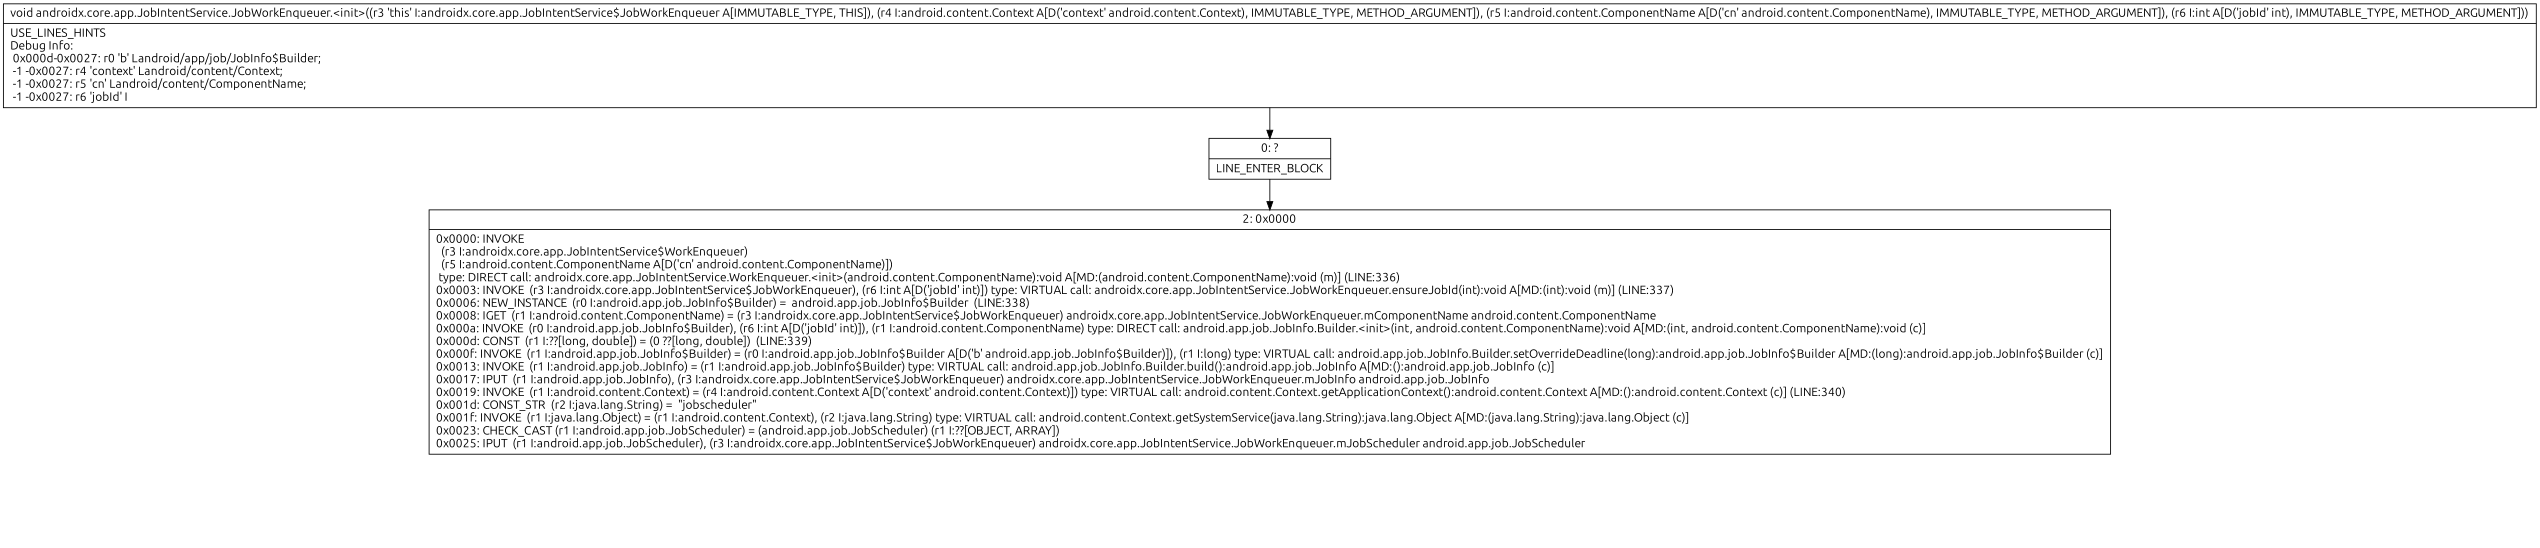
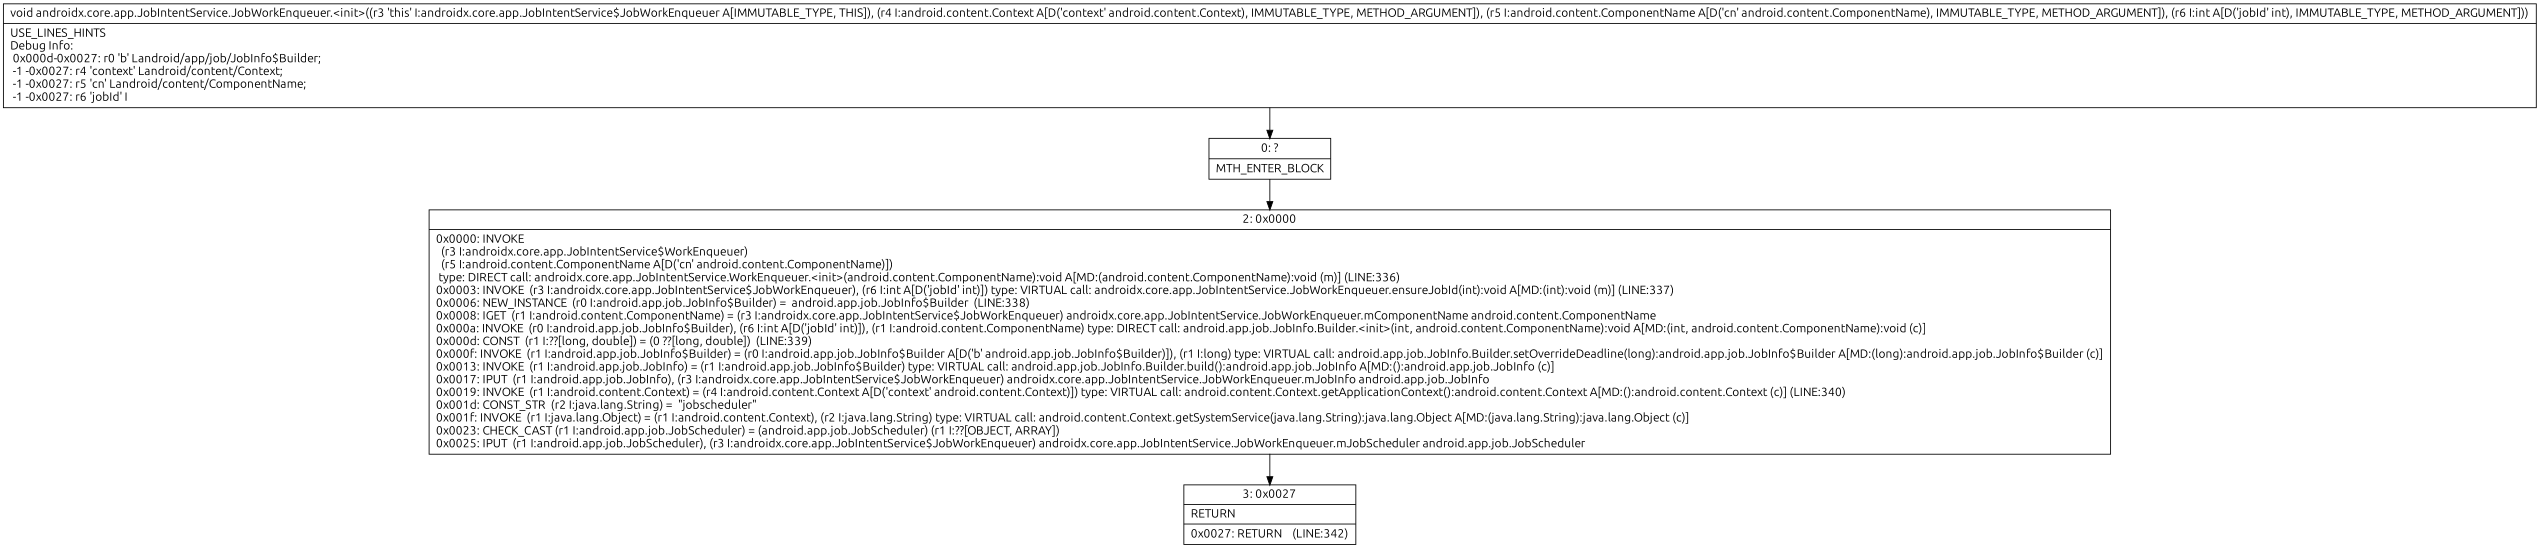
(1270, 169) -> (1270, 169)
none -> (1270, 515)
